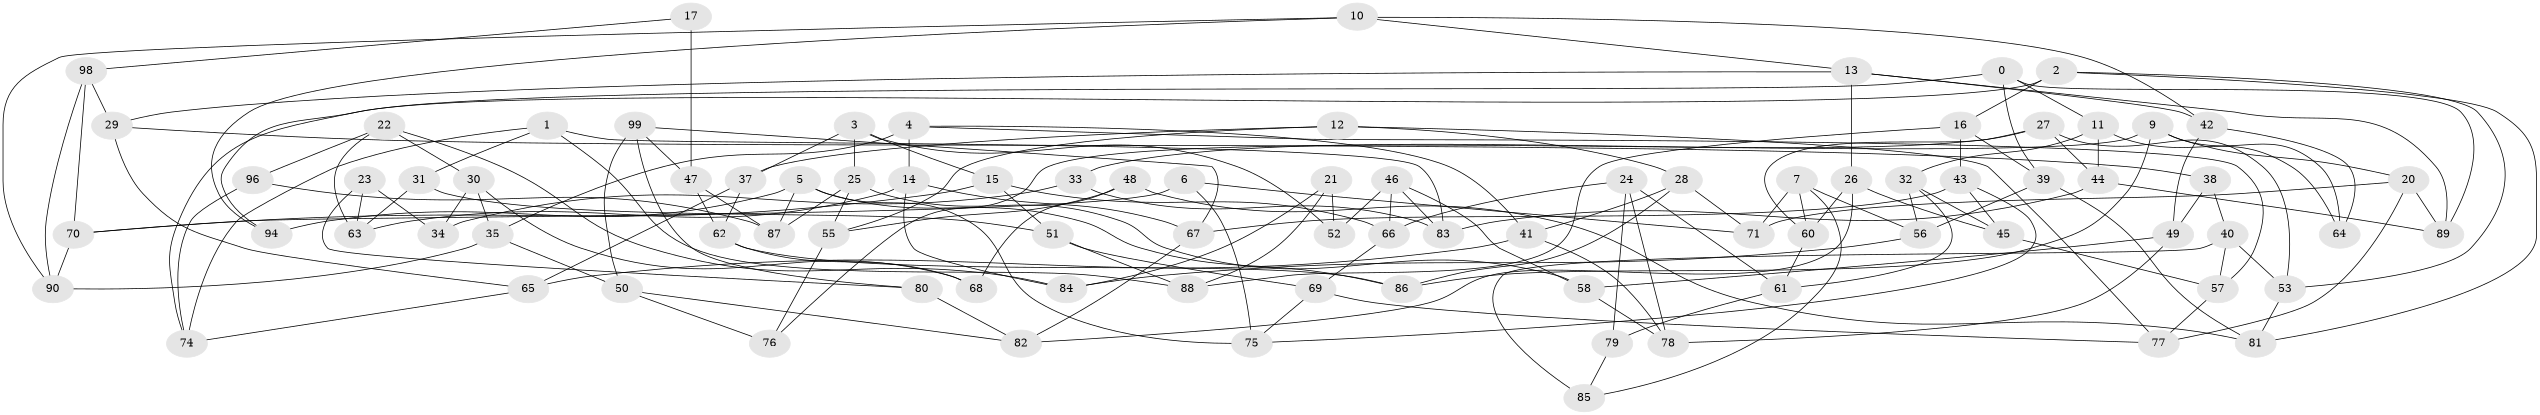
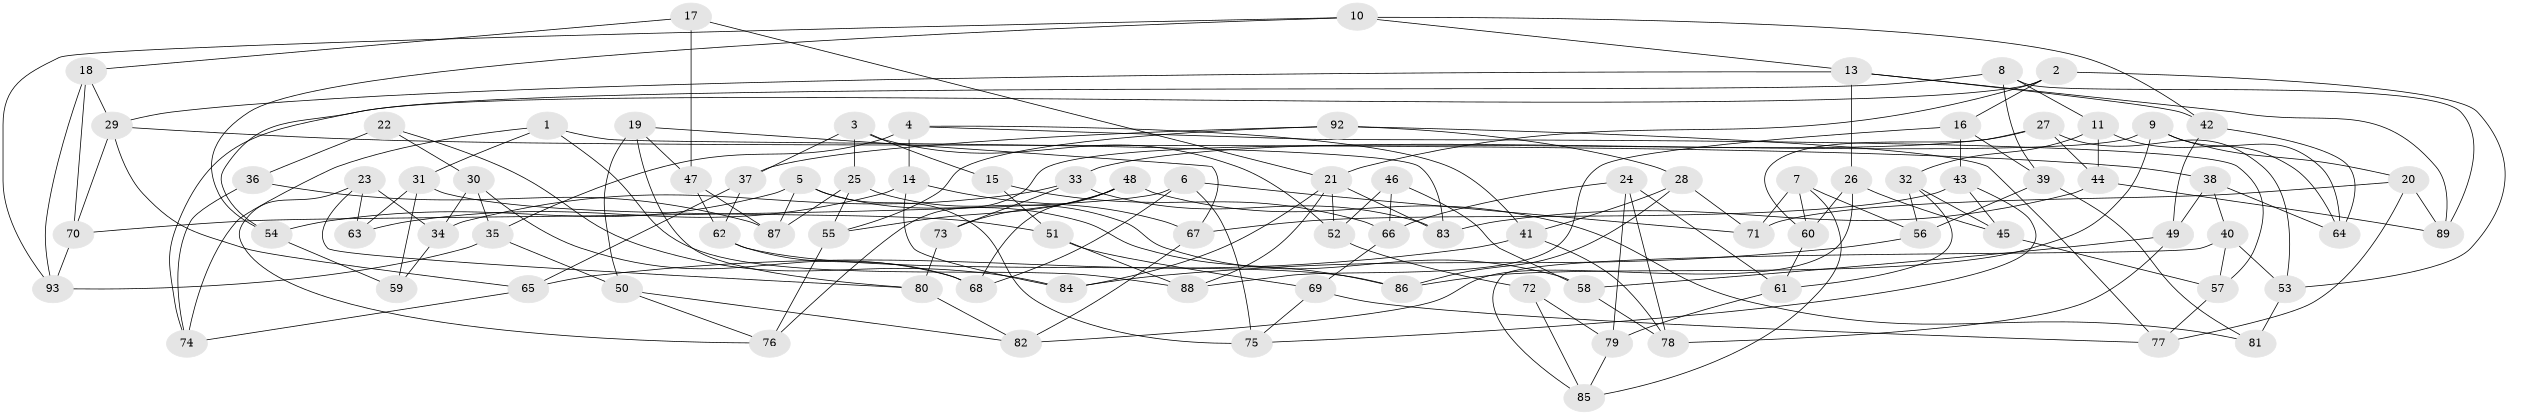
(86, 71) -> (86, 71)
(2002, 71) -> (2002, 71)
none -> (1041, 106)
(2500, 114) -> (1695, 130)
(635, 126) -> (635, 126)
(1338, 126) -> (1338, 126)
(336, 173) -> none
(253, 180) -> (253, 180)
(1422, 211) -> (1397, 212)
none -> (2292, 214)
(534, 216) -> (93, 180)
(272, 235) -> (272, 235)
none -> (941, 235)
none -> (1091, 242)
(53, 289) -> (53, 289)
none -> (397, 289)
none -> (1530, 289)
none -> (418, 318)
